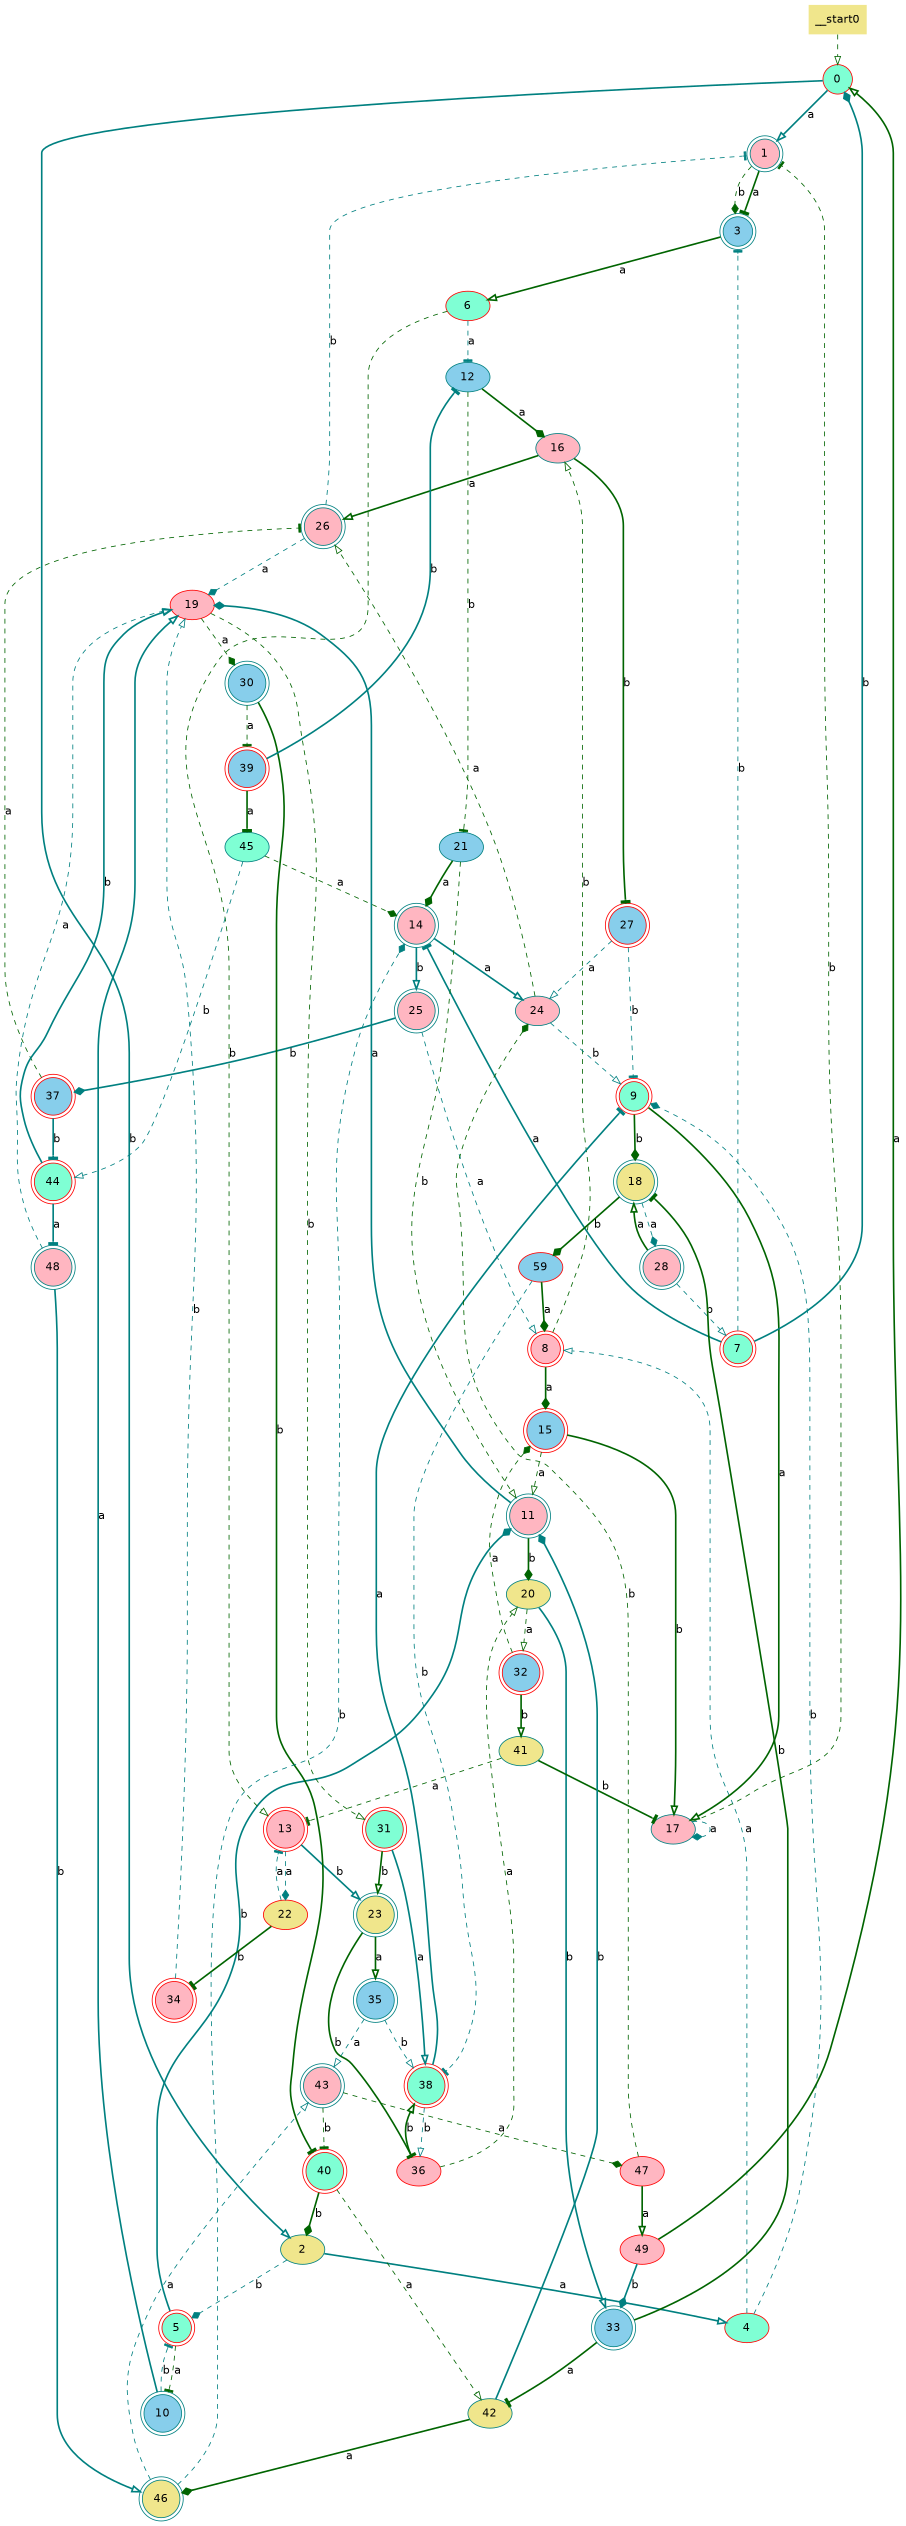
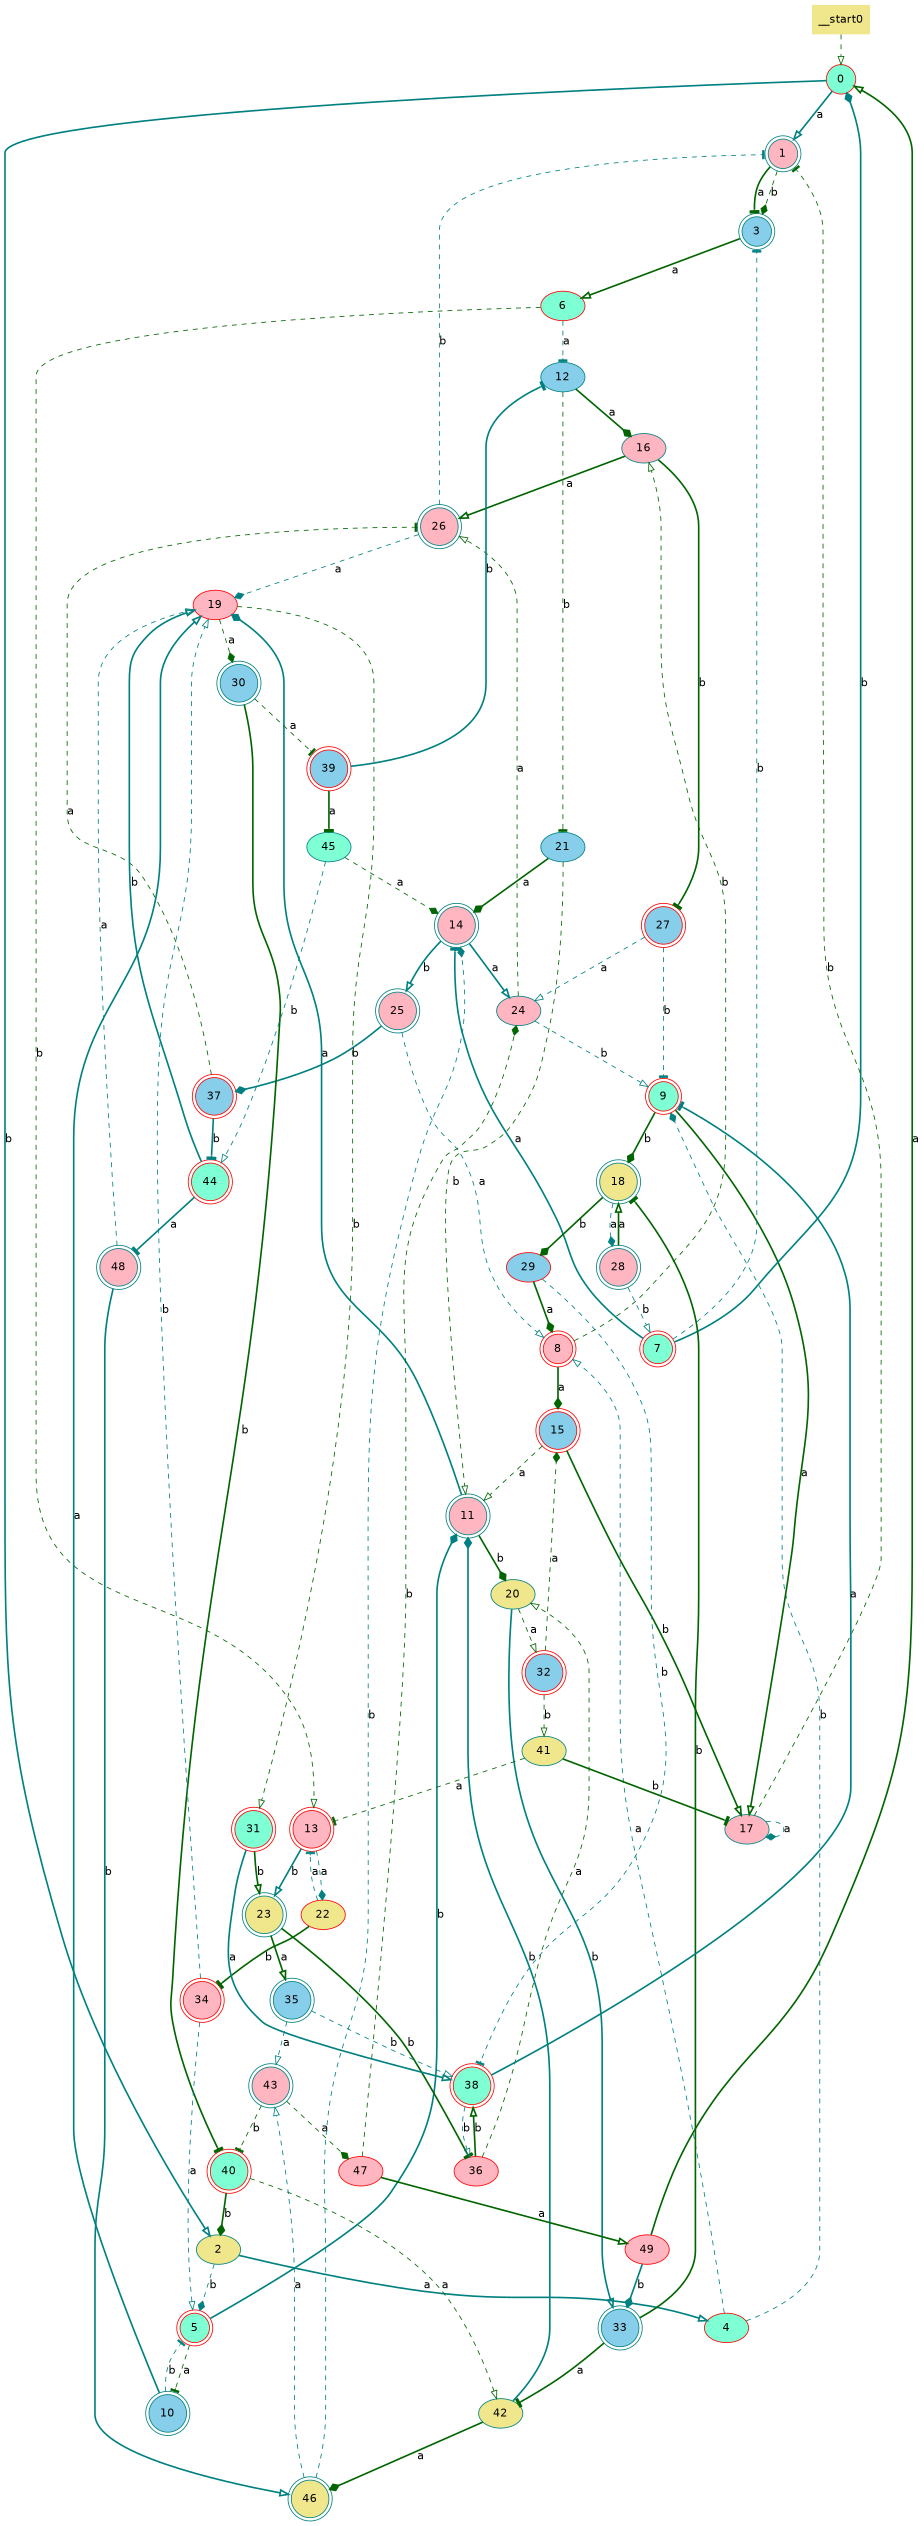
(541, 1267) -> (529, 1267)
(521, 1711) -> (544, 1711)
none -> (189, 2162)
